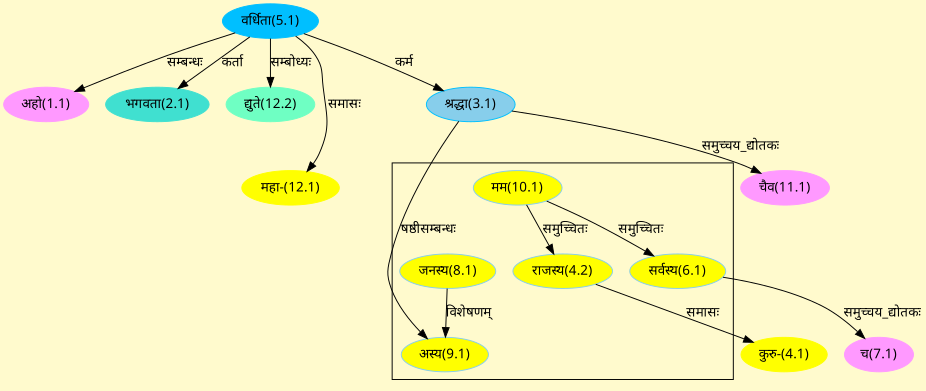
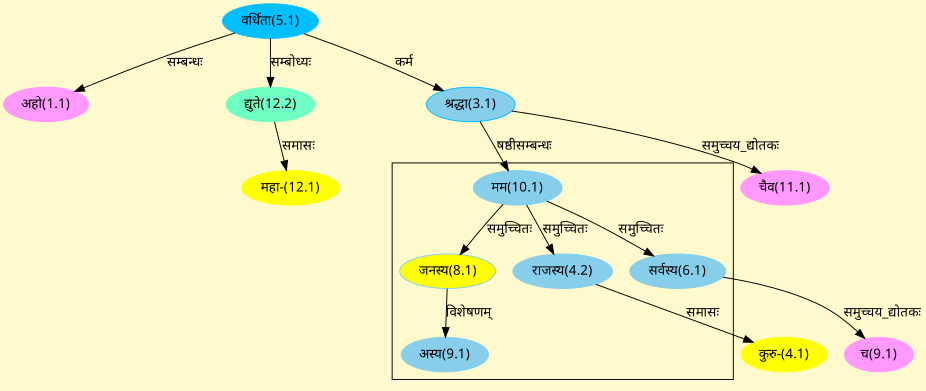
(324, 96) -> (279, 141)
(157, 104) -> none
(518, 188) -> (518, 188)
(401, 225) -> (492, 142)
none -> (484, 225)
(563, 271) -> (563, 271)
(678, 271) -> (678, 271)
(445, 355) -> (445, 355)
(879, 355) -> (879, 355)
